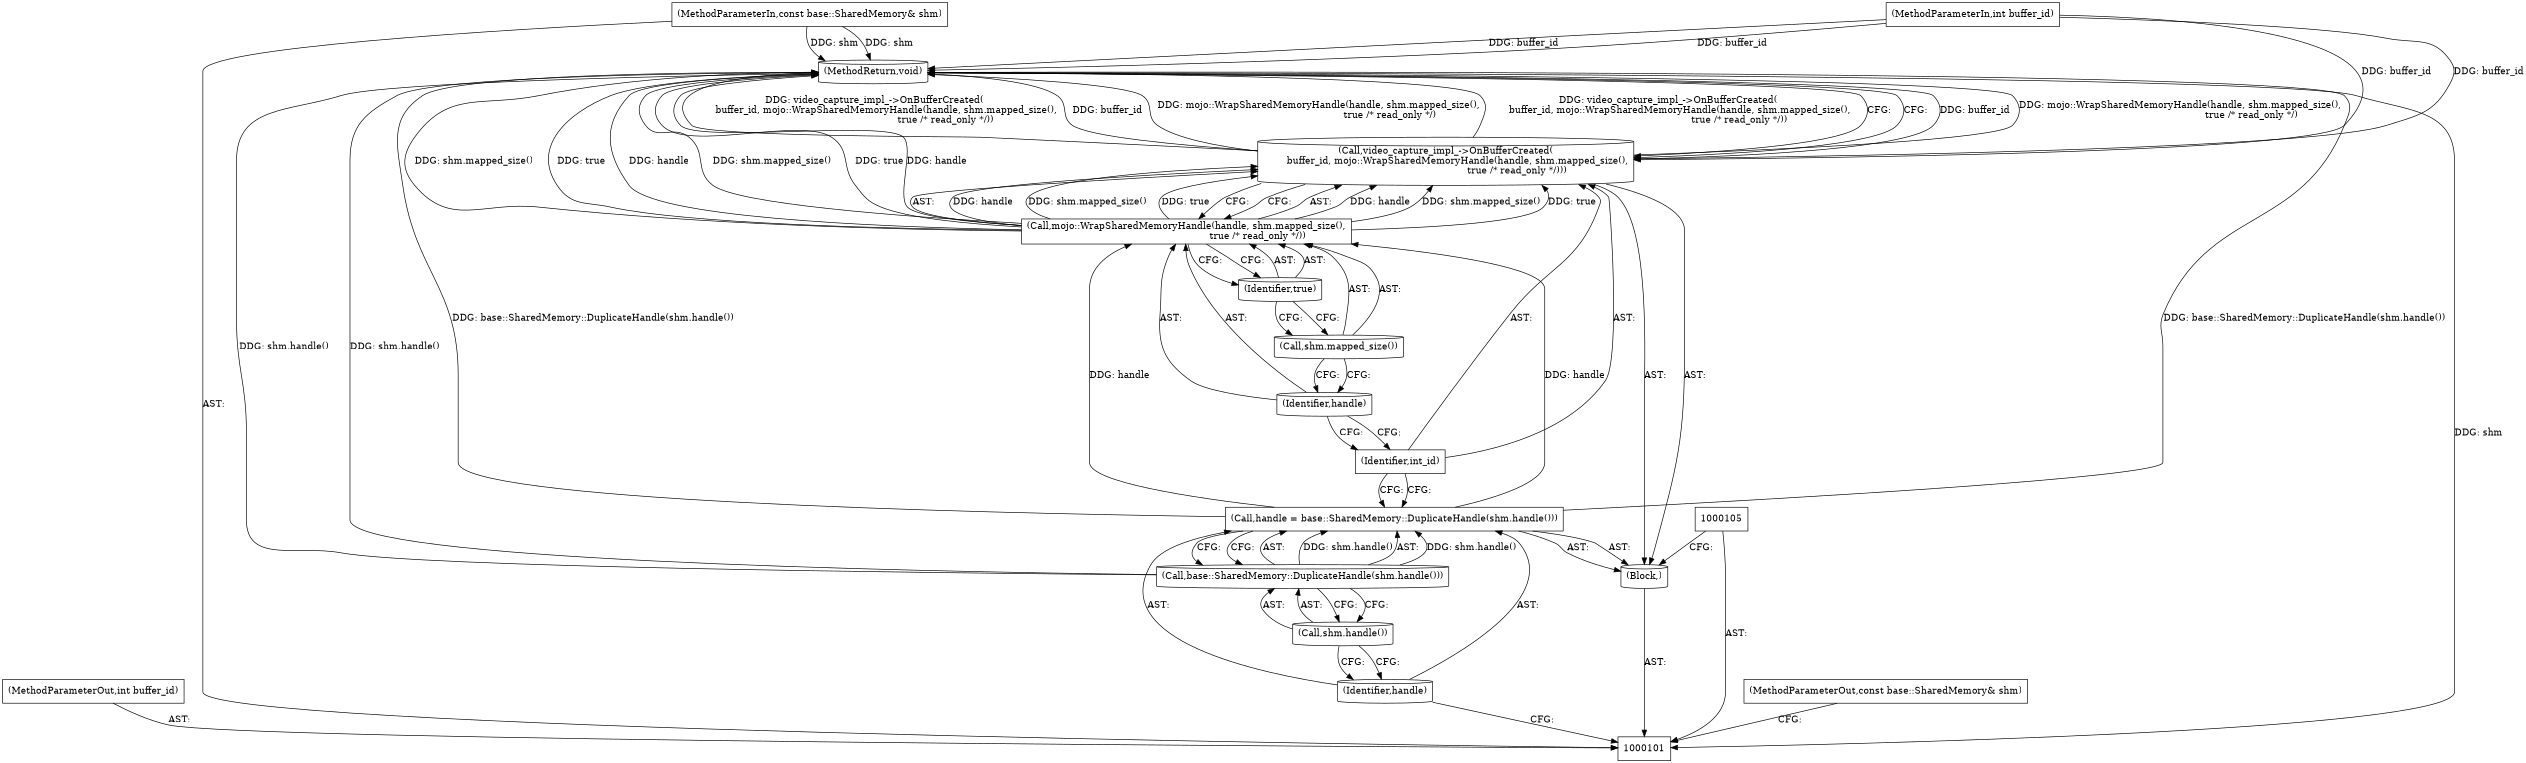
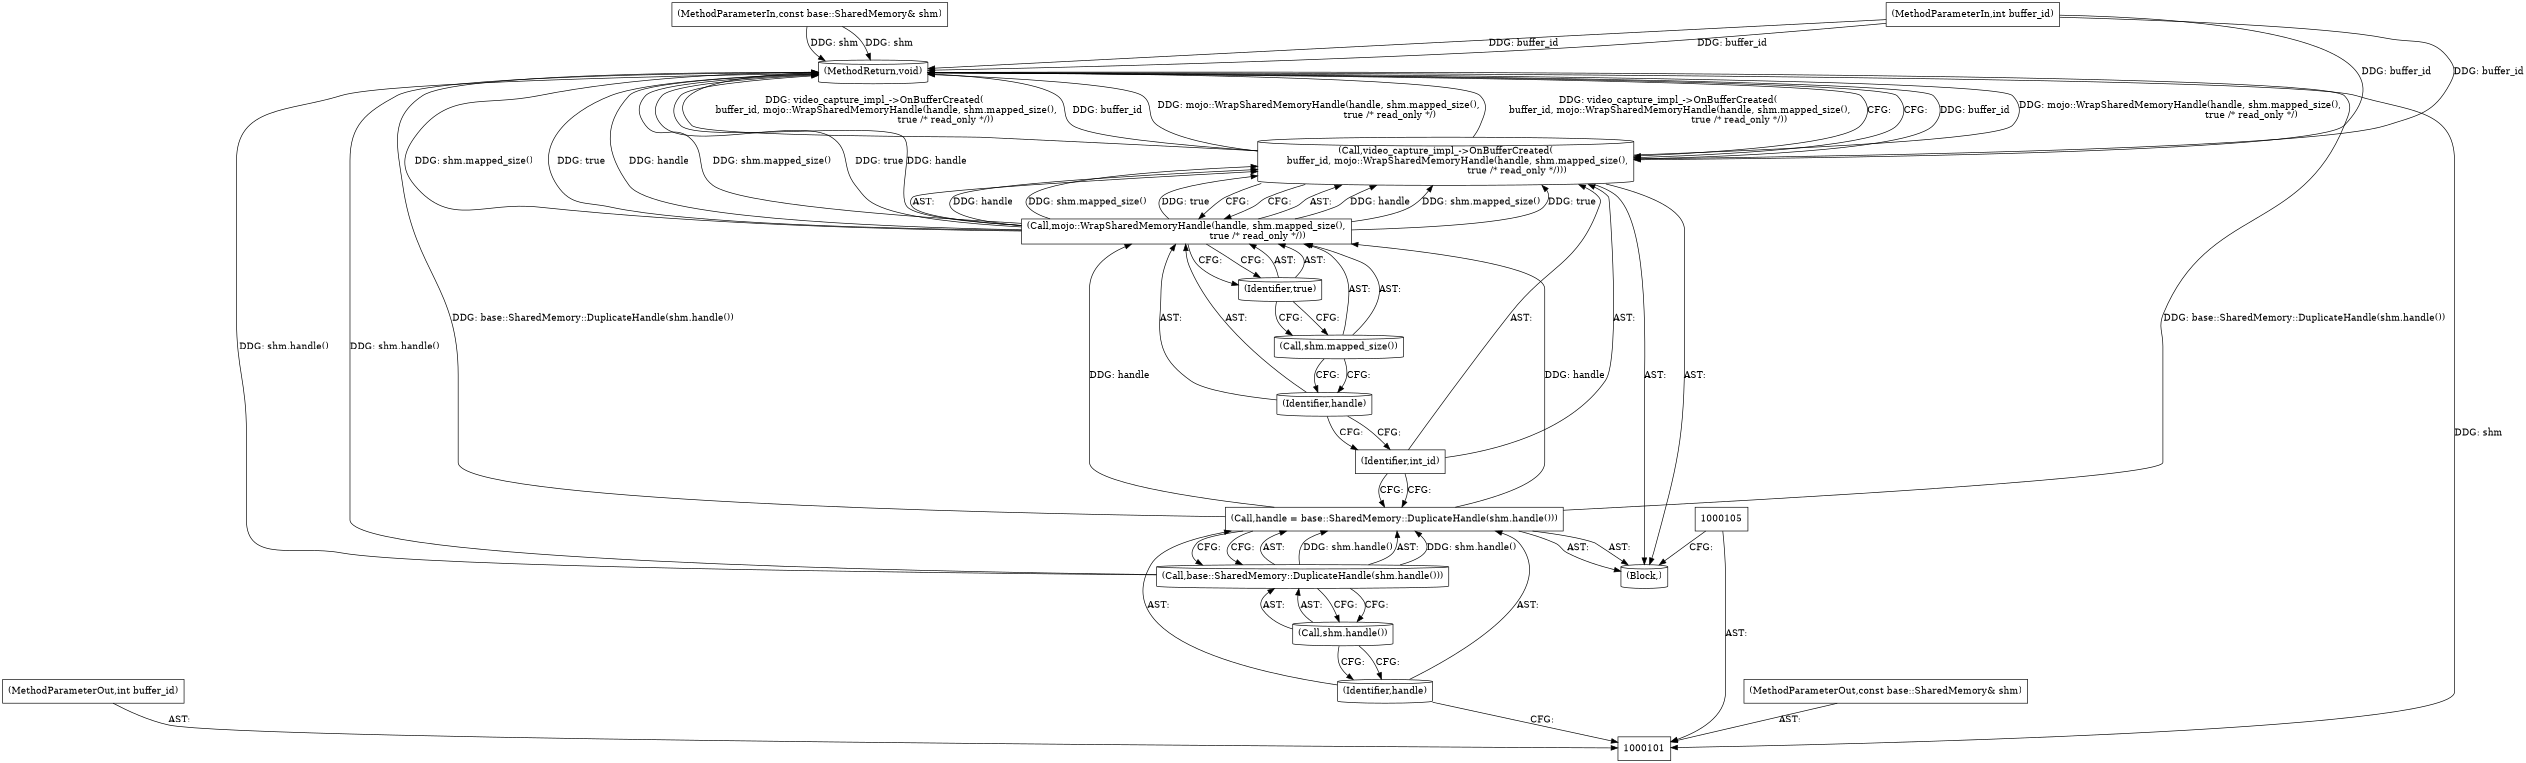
(1644, 659) -> none
(359, 713) -> none
(1791, 720) -> (1791, 720)
